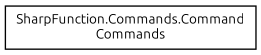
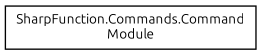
(131, 28) -> (131, 28)
